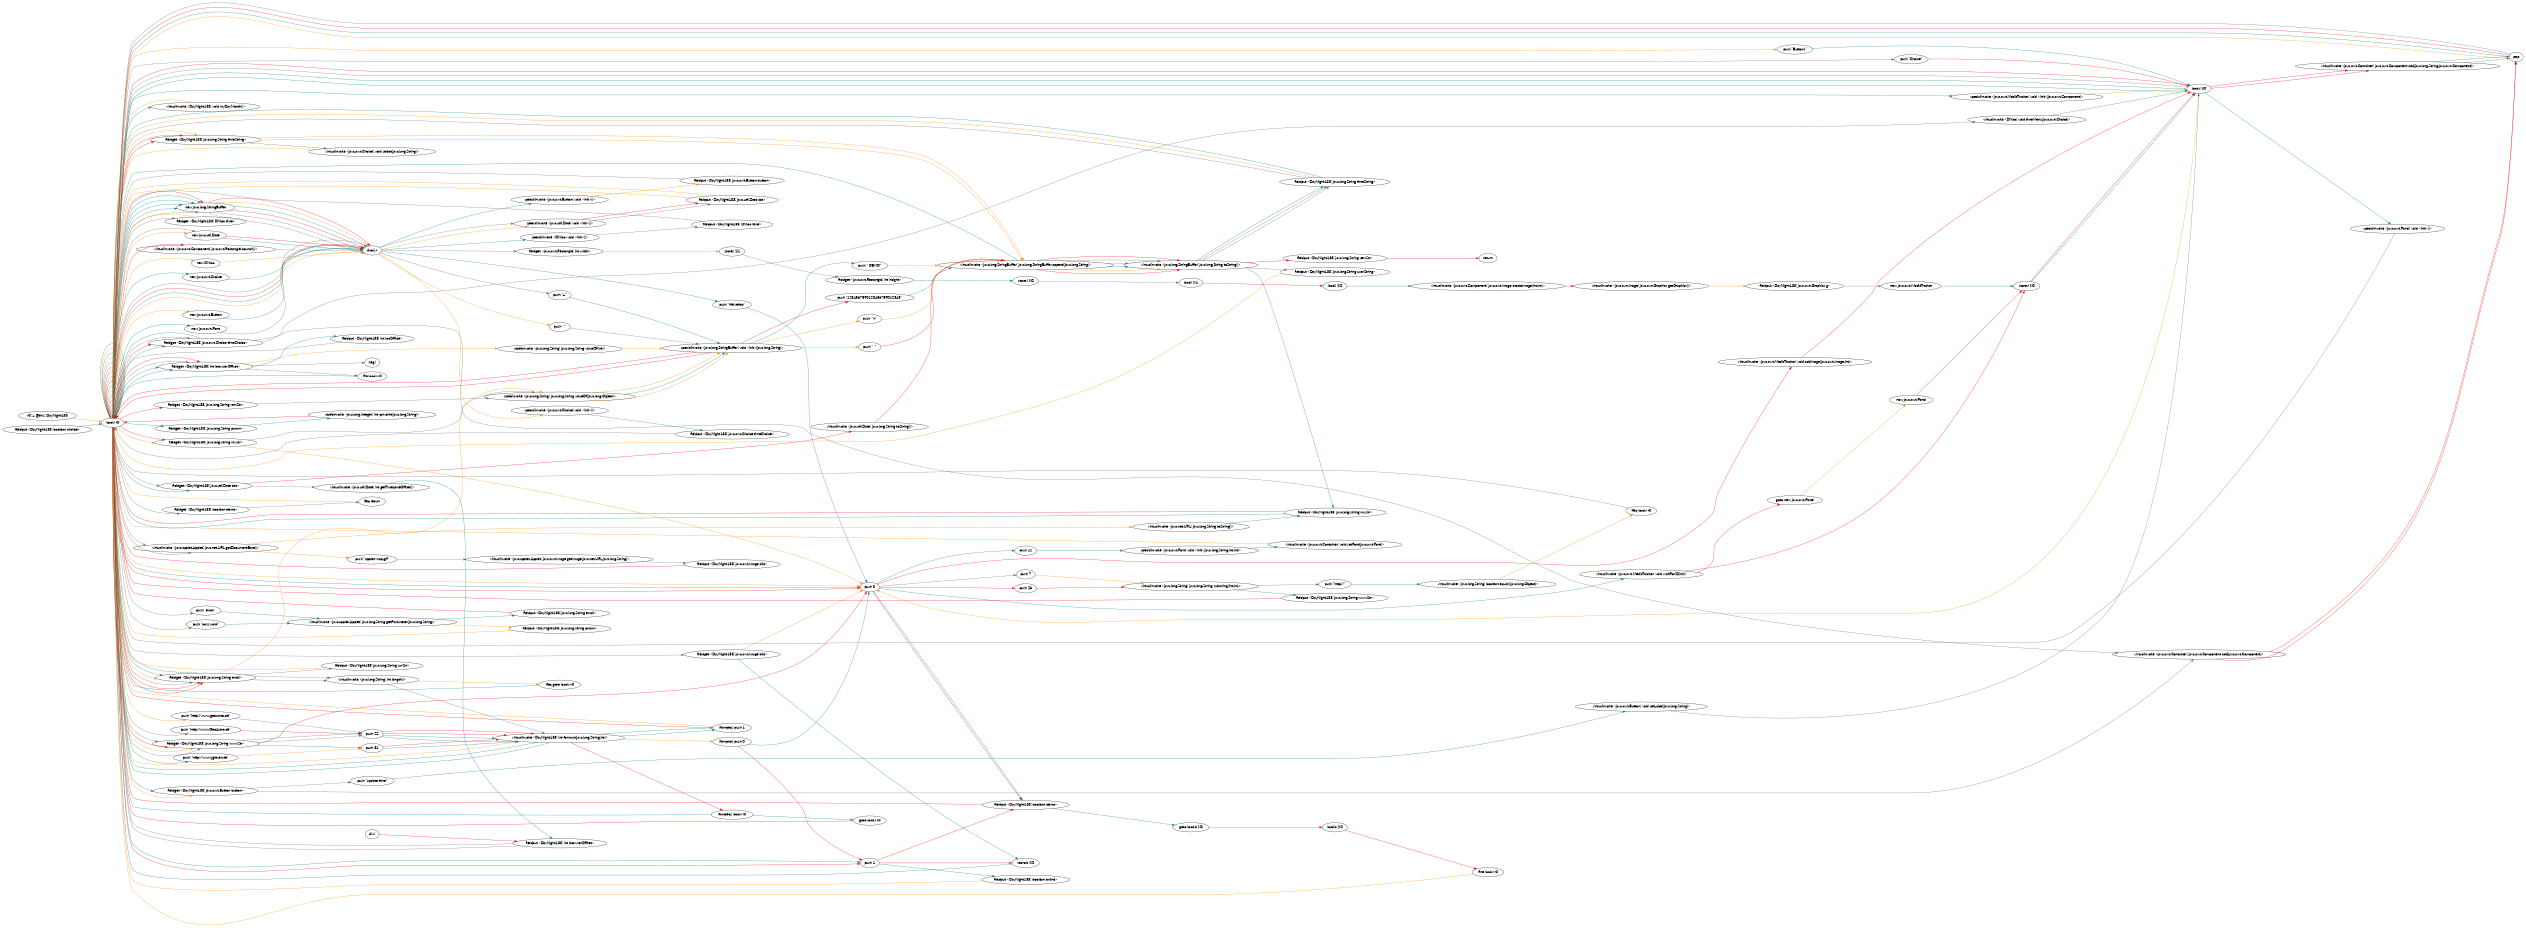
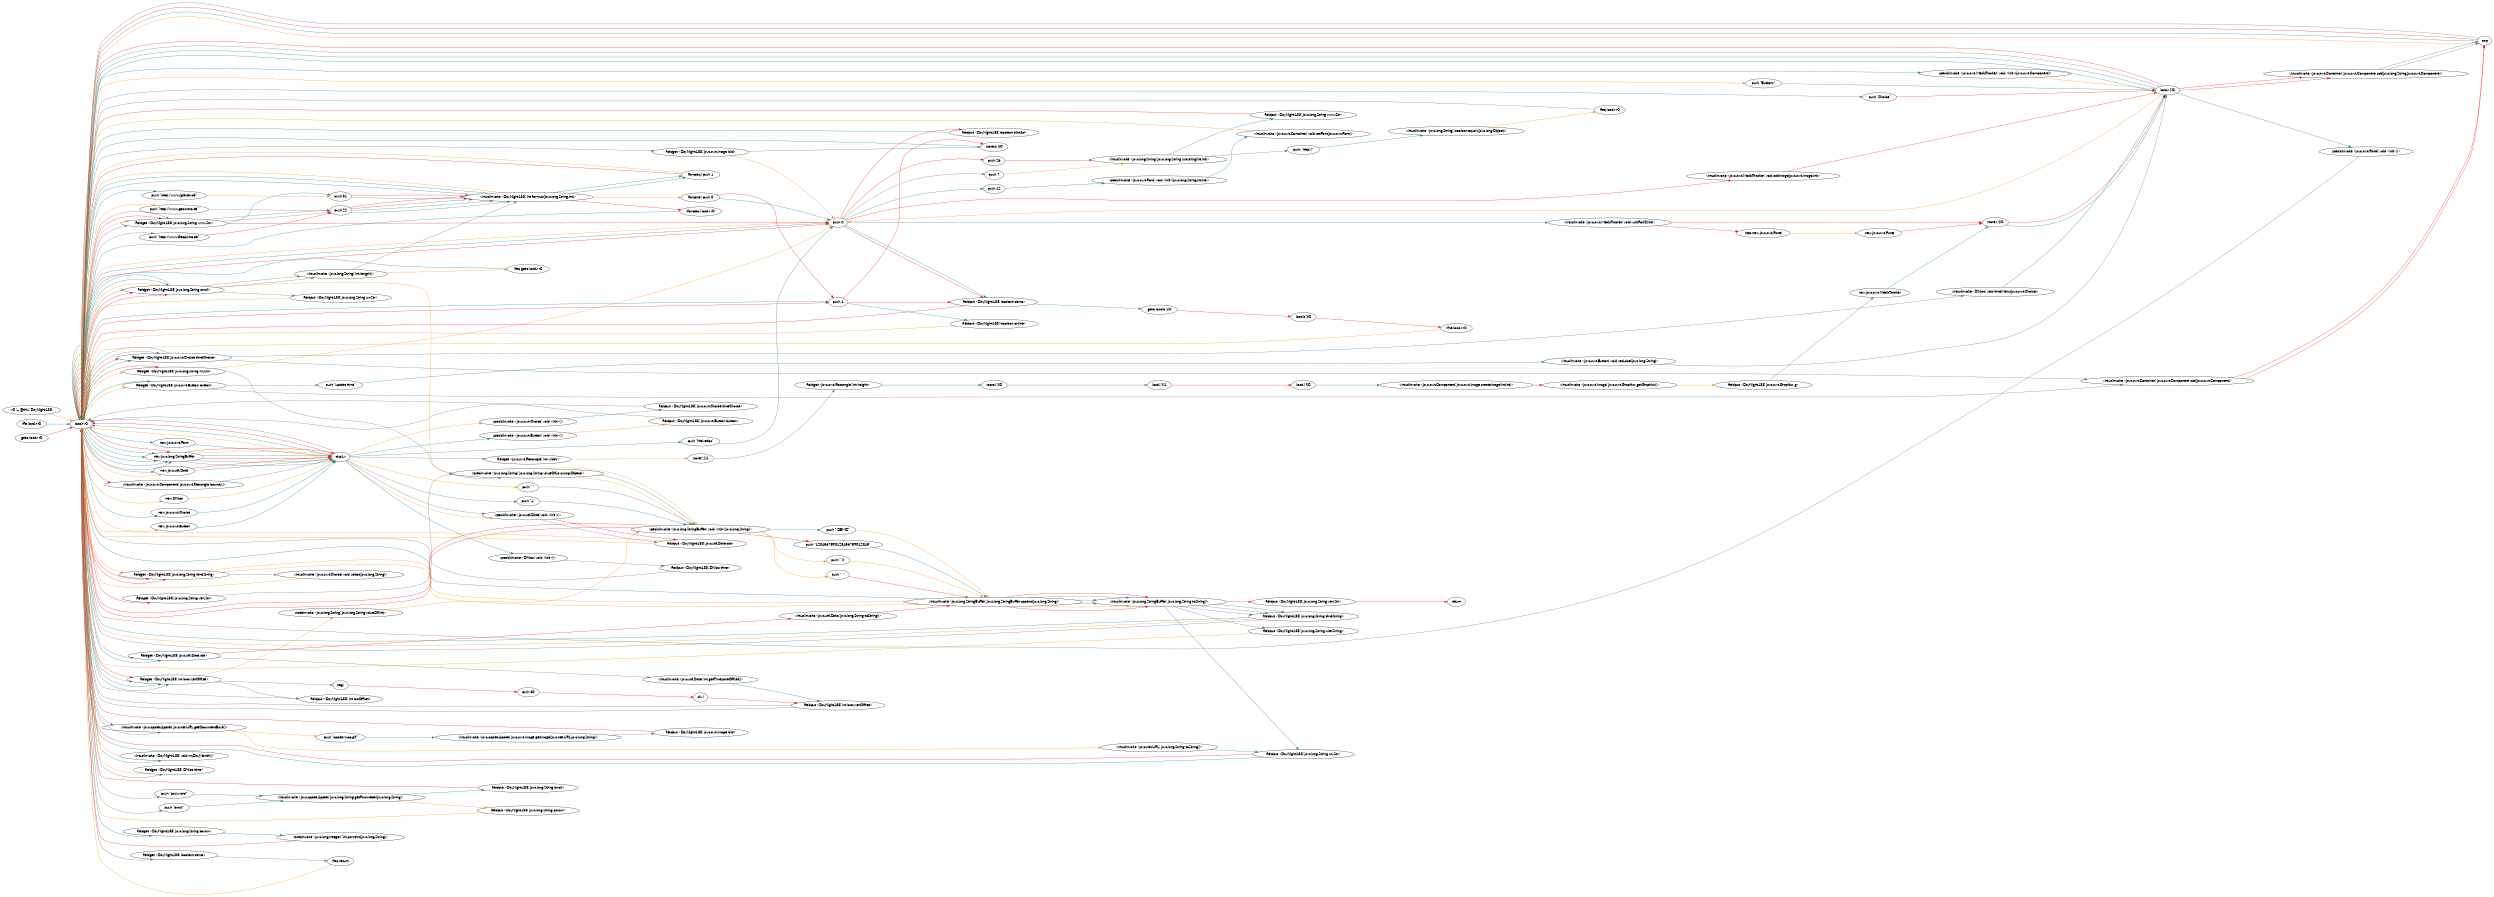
none -> (886, 154)
(301, 372) -> none
(1795, 500) -> (1763, 233)
none -> (528, 692)
(802, 818) -> none
